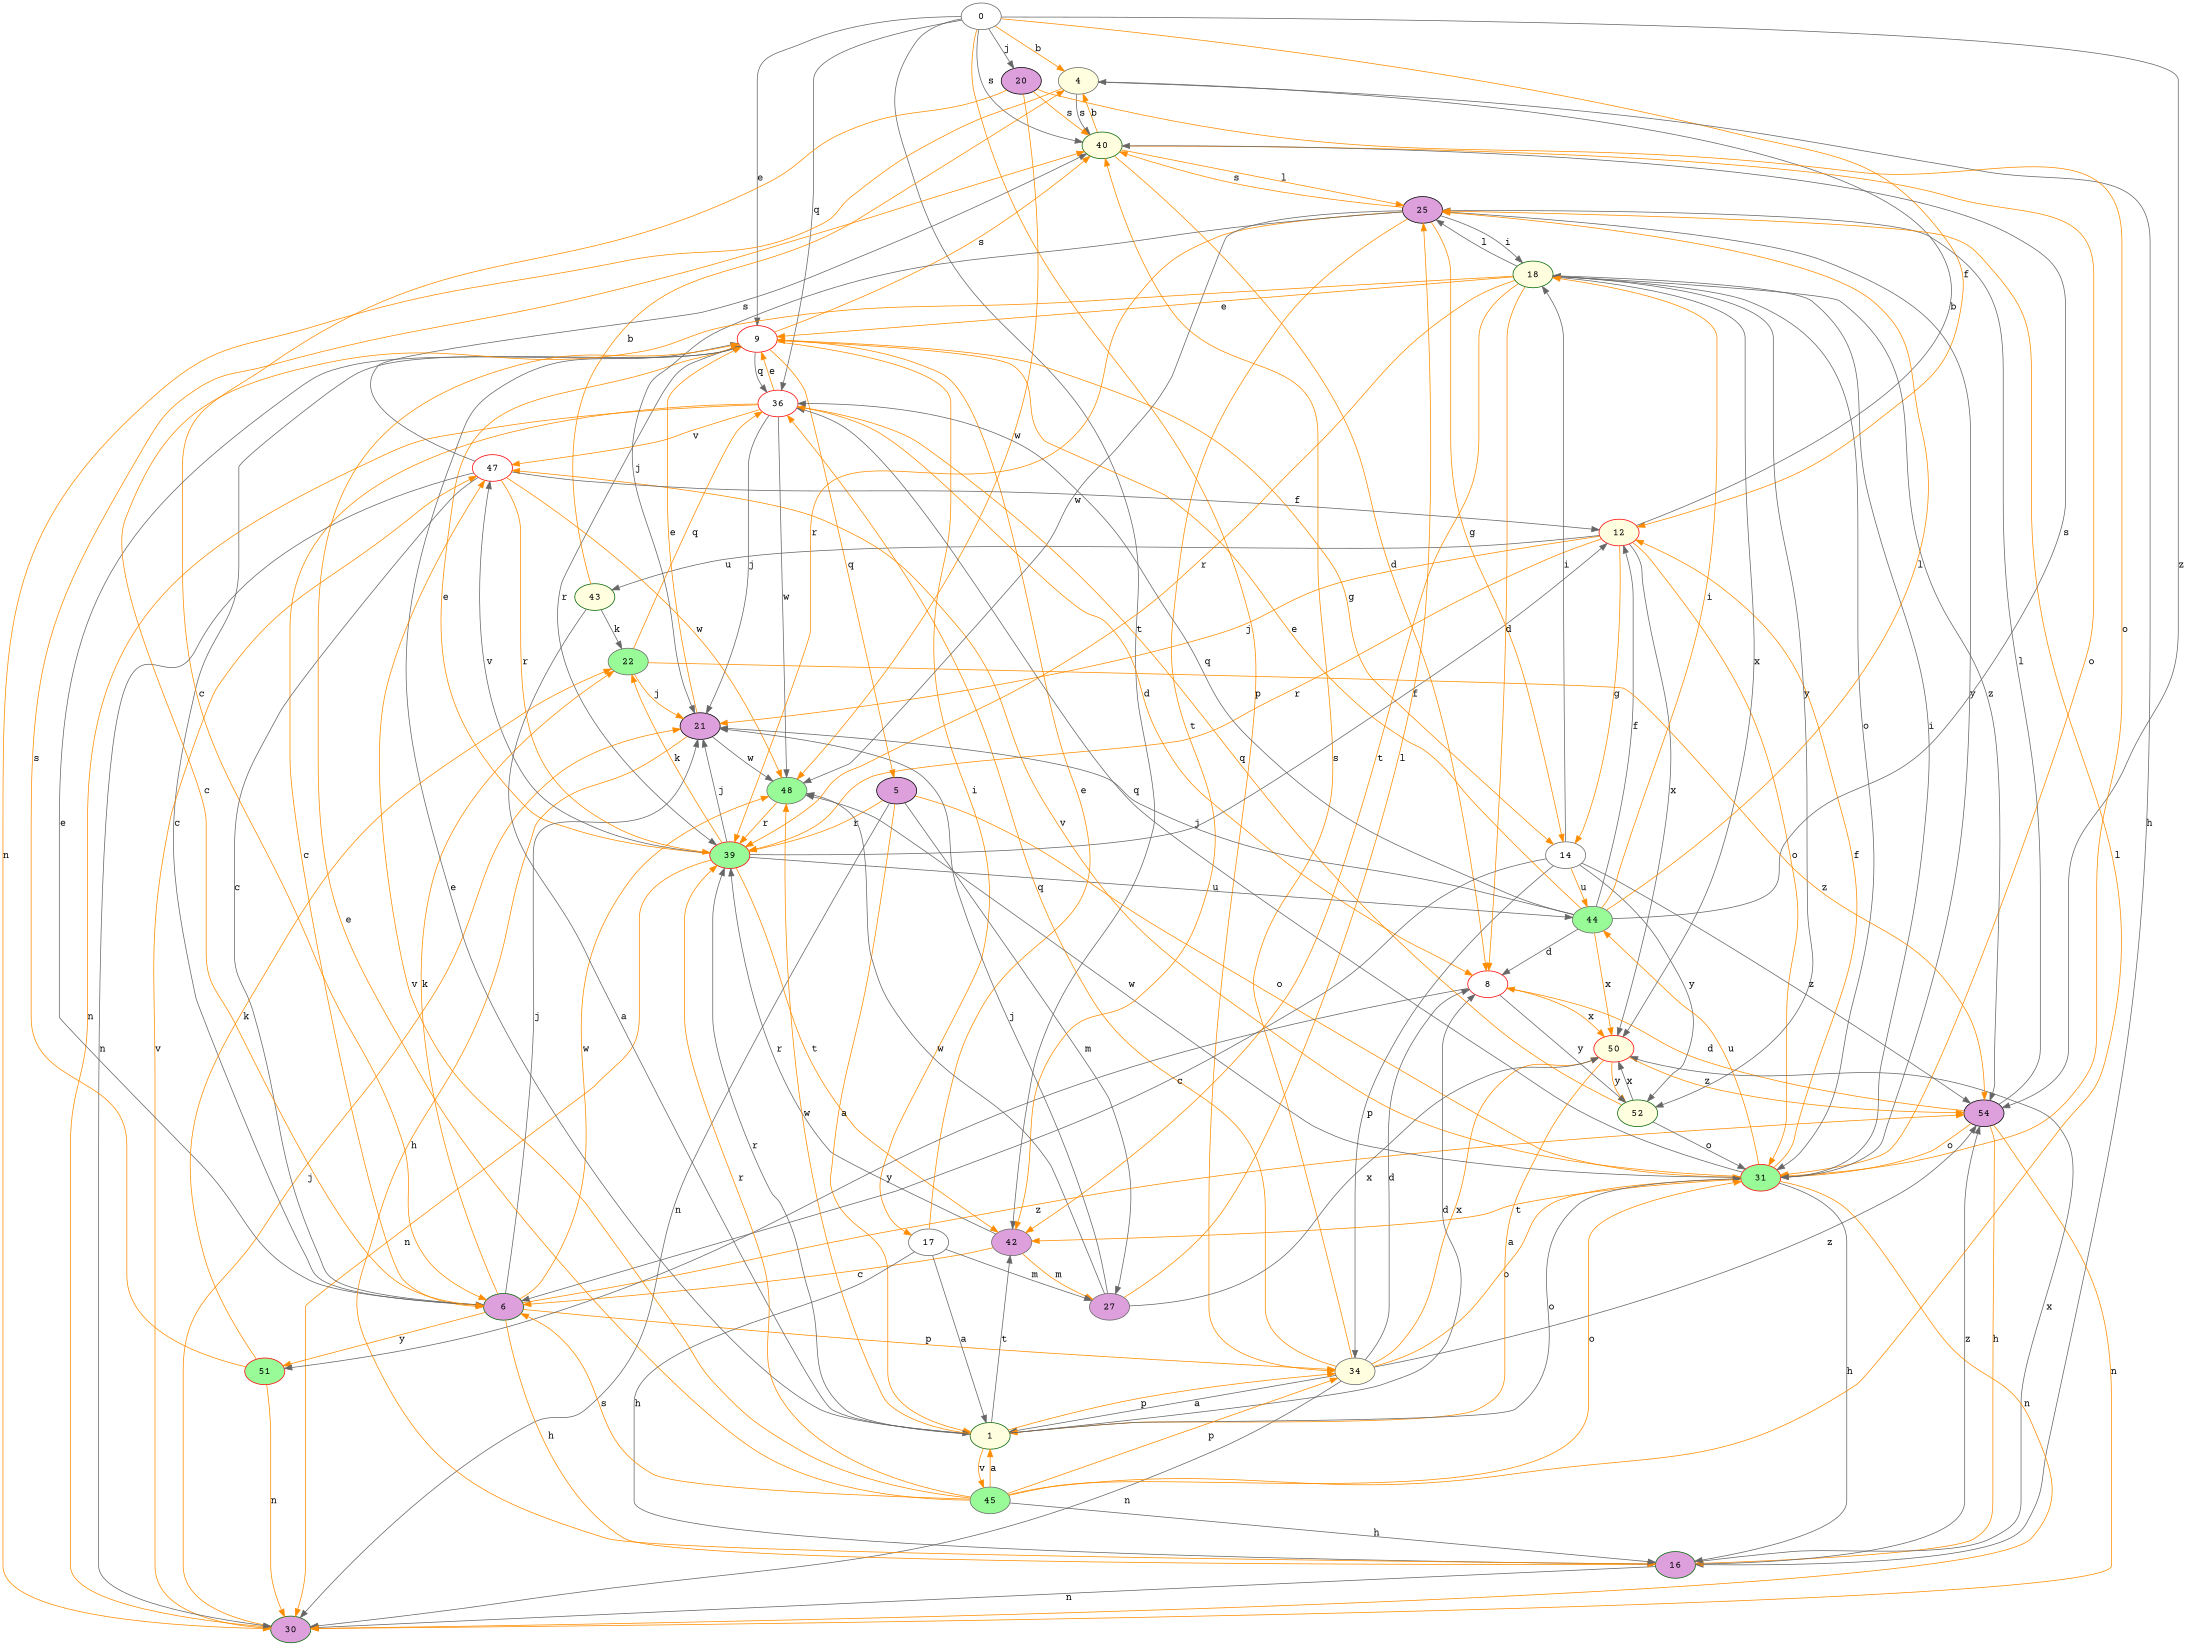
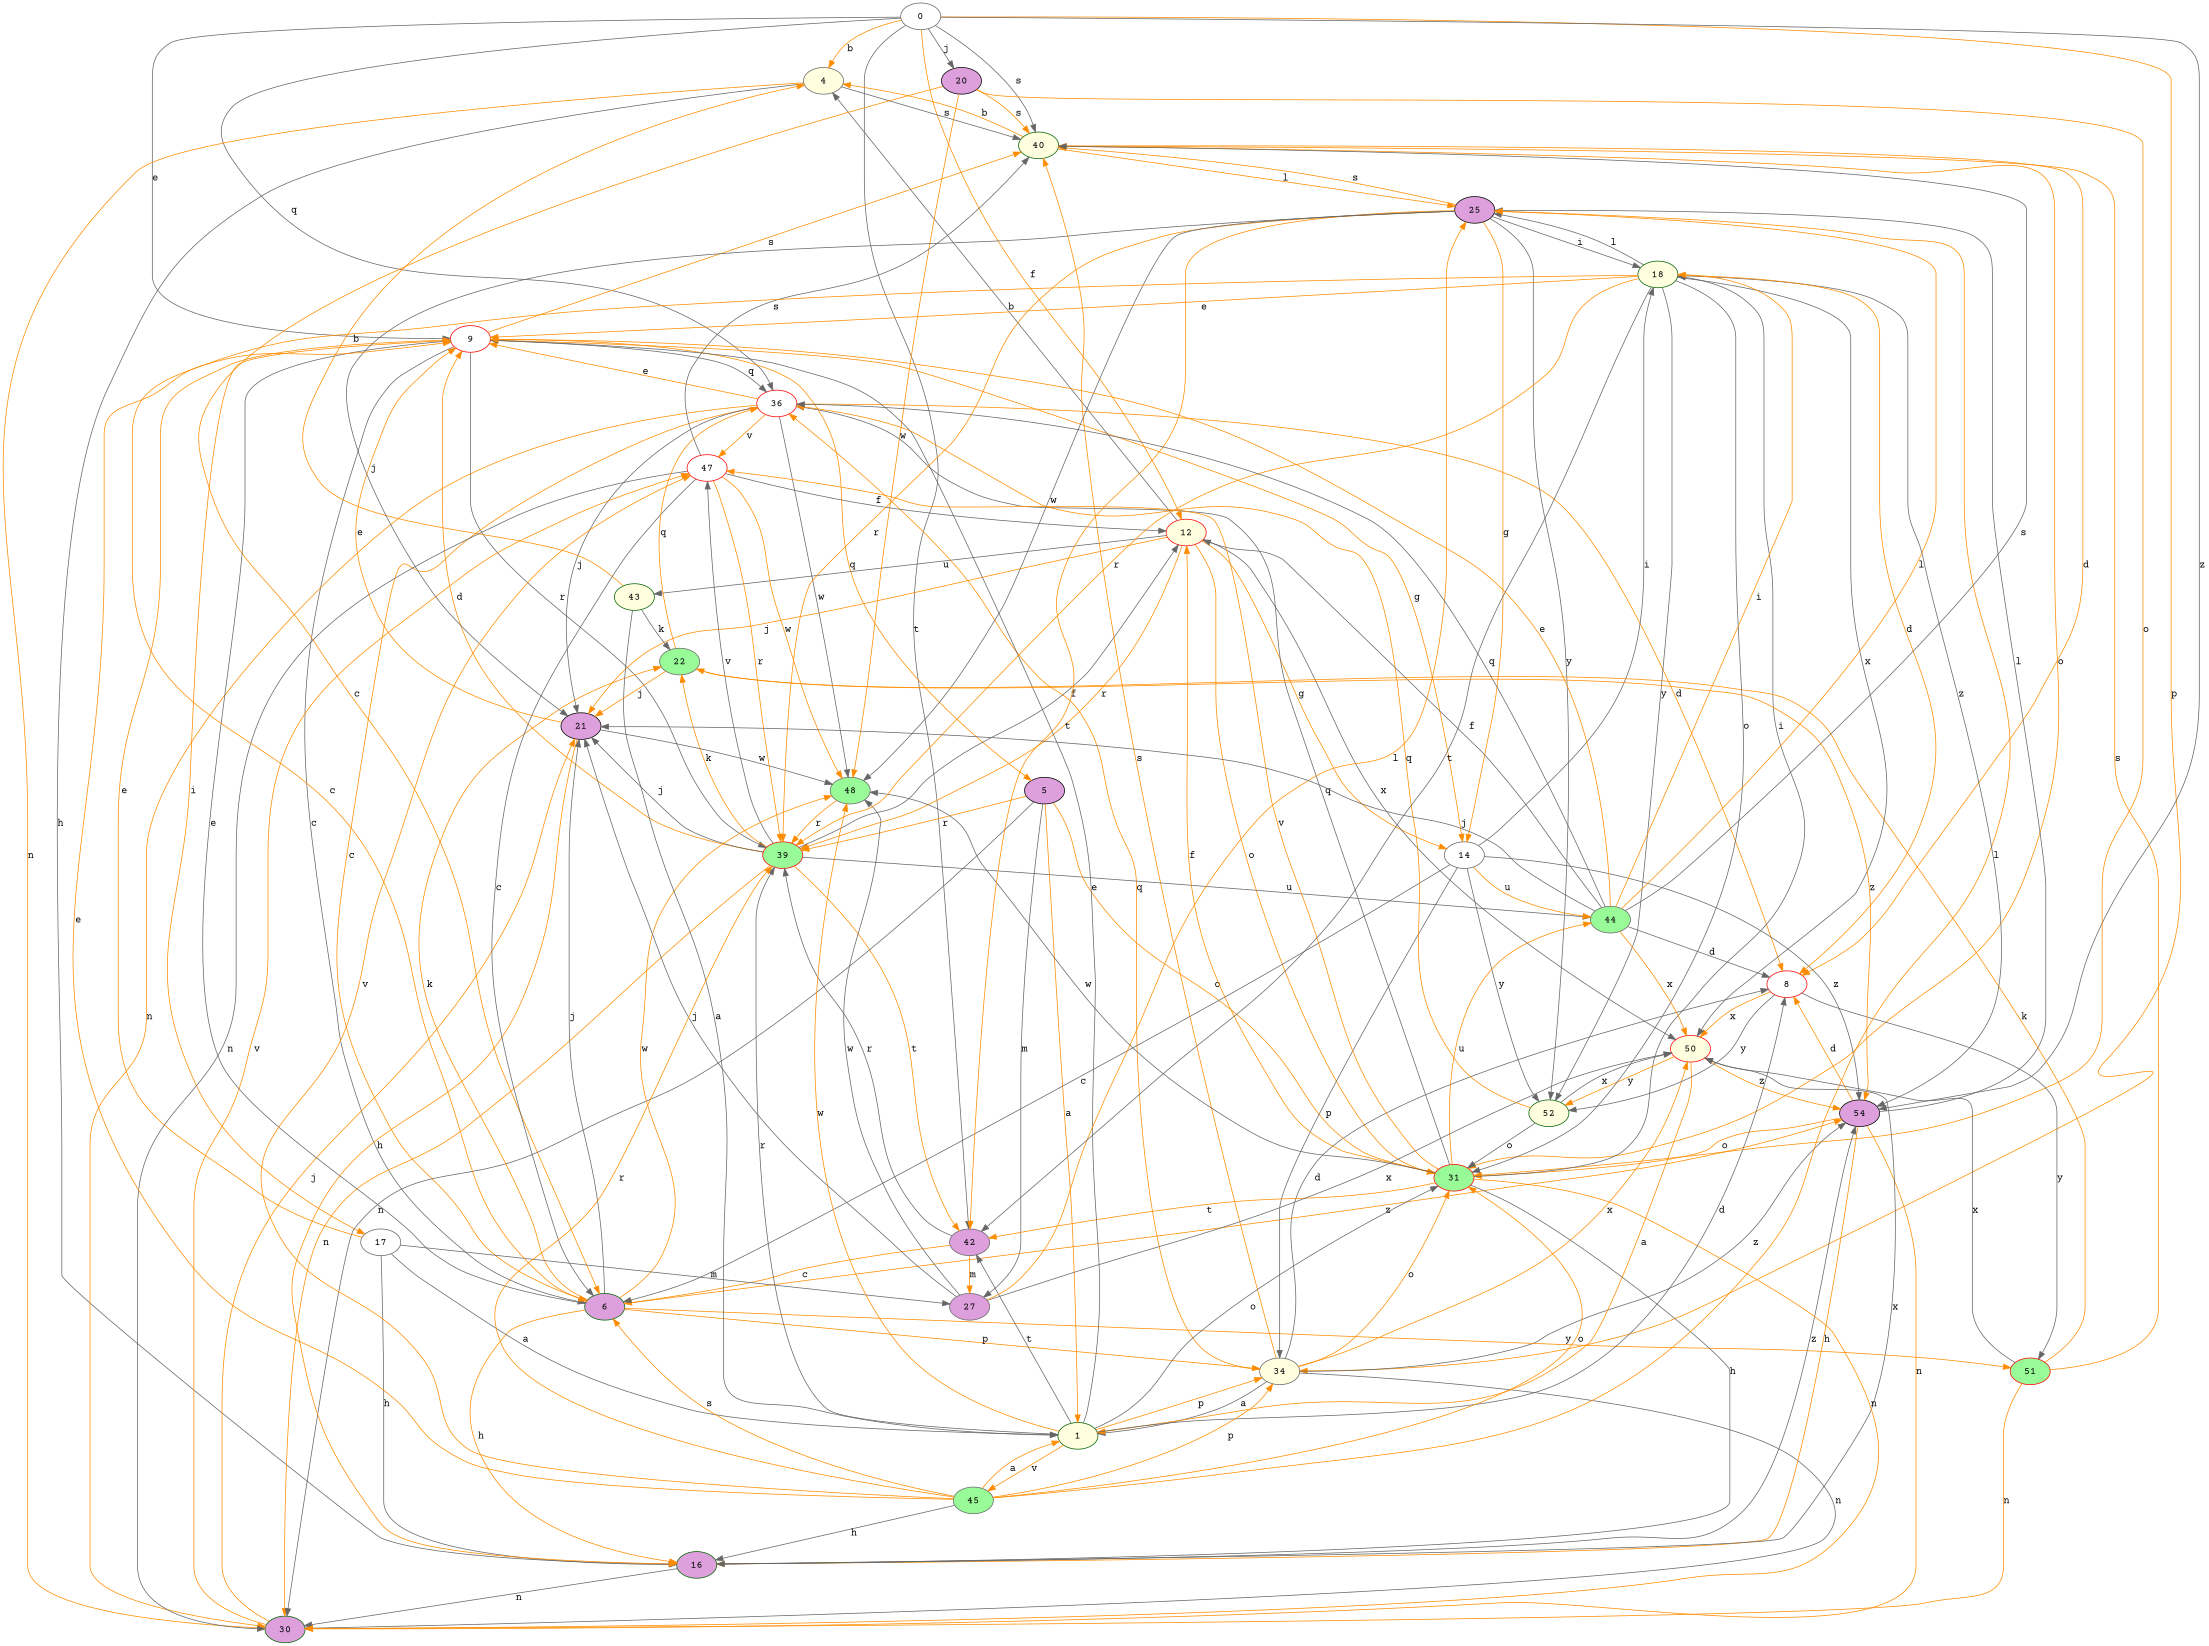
(1971, 529) -> (1565, 645)
(446, 597) -> (460, 597)
(1363, 803) -> (1421, 793)
none -> (1972, 1110)
